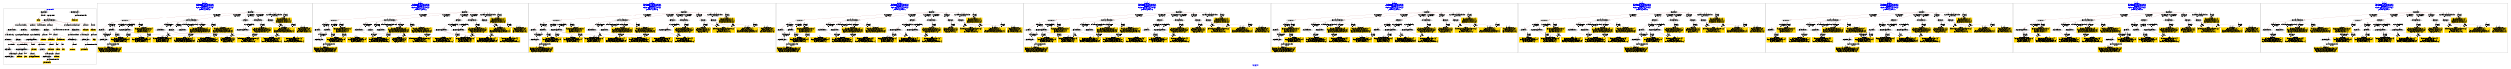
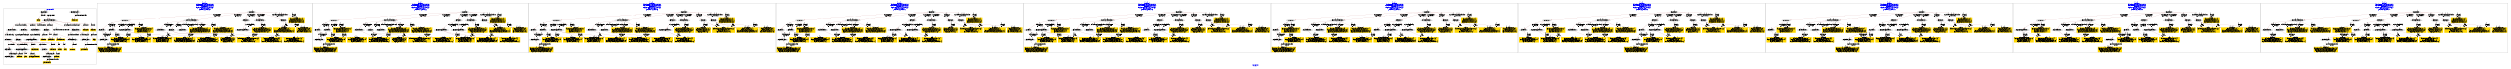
(34, 50) -> (35, 50)
(53, 60) -> (53, 60)
